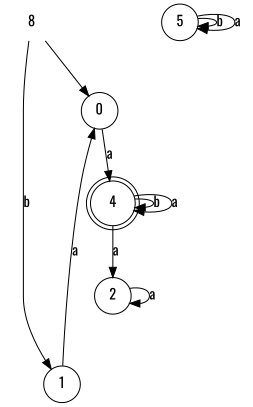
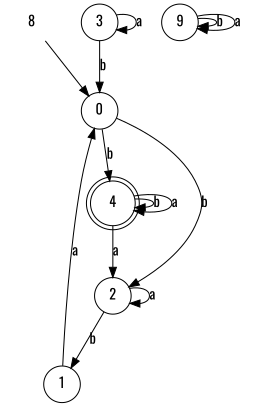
none -> (100, 22)
(180, 22) -> (180, 22)
(110, 155) -> (110, 155)
none -> (200, 193)
(23, 203) -> (90, 336)
